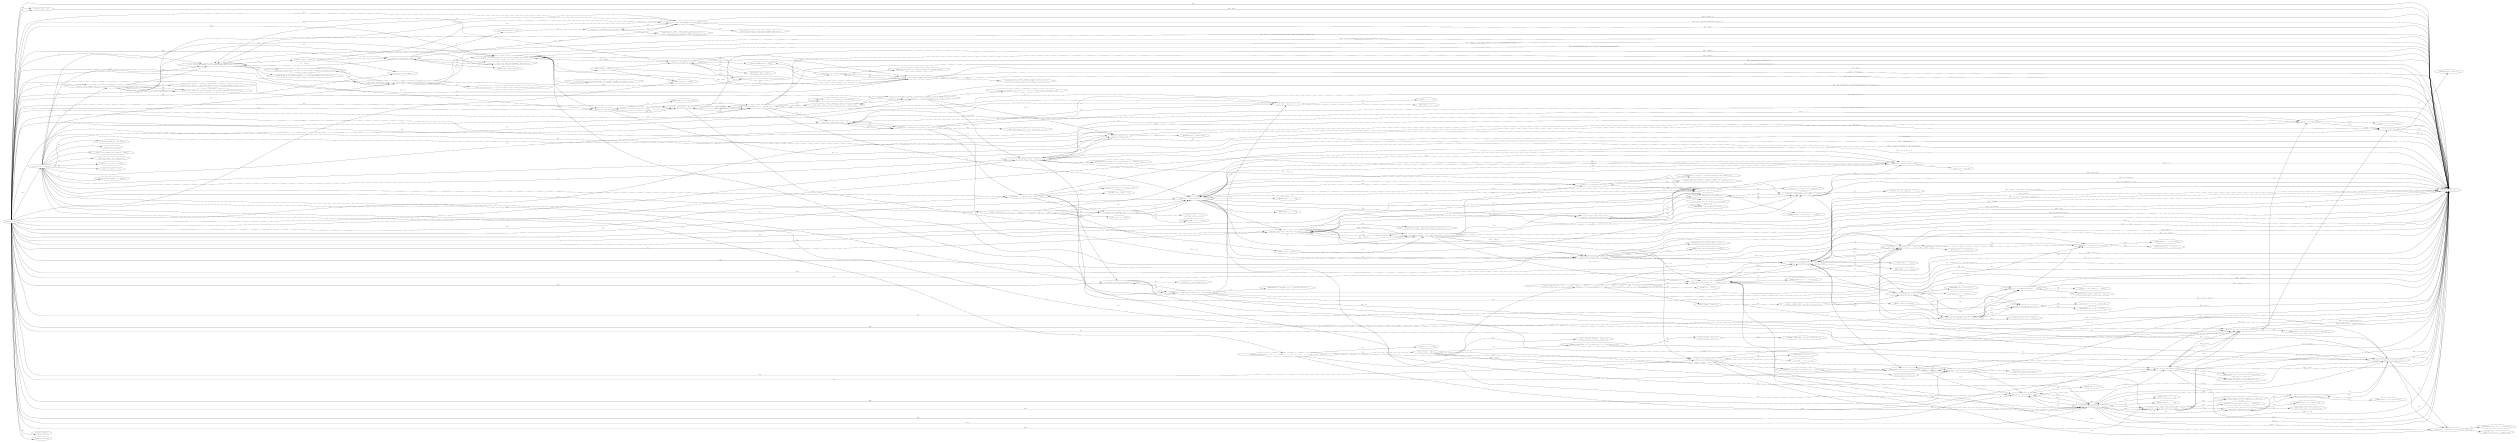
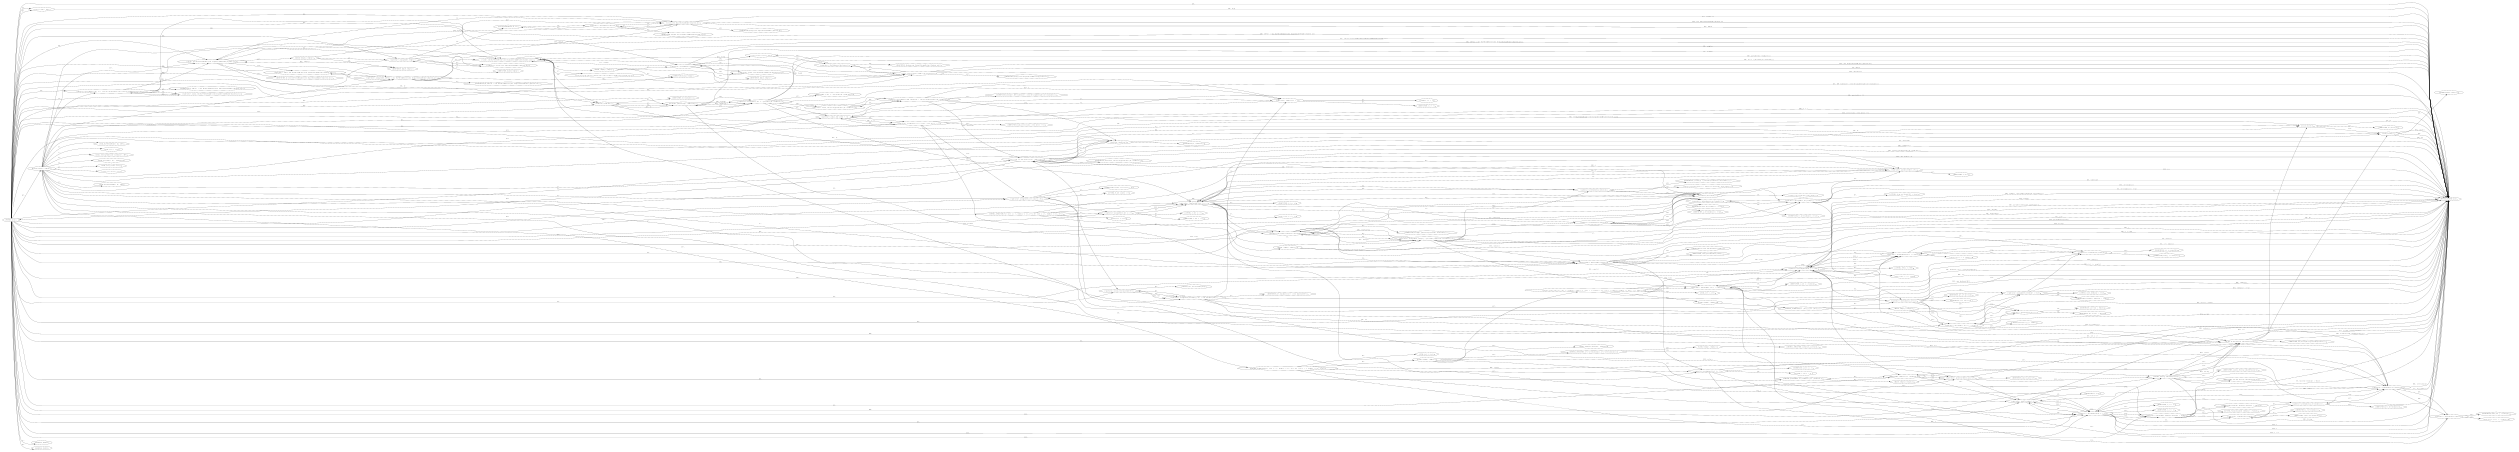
none -> (556, 28)
(518, 211) -> (545, 200)
